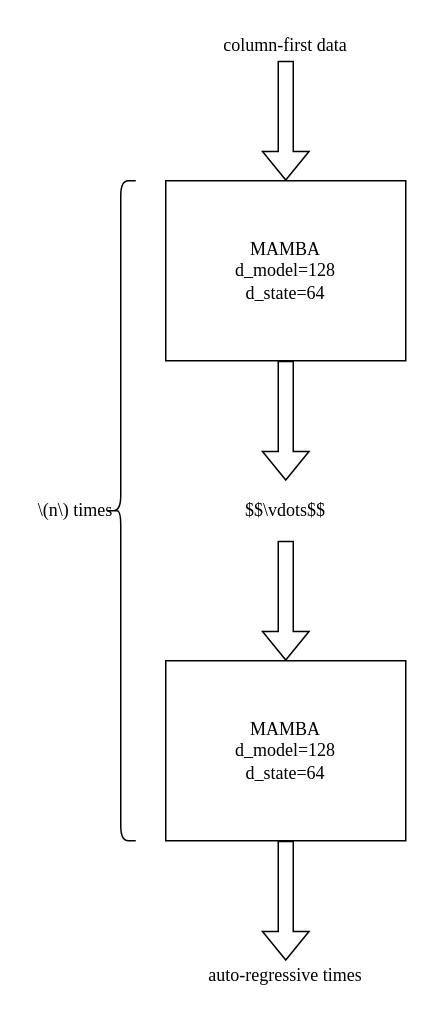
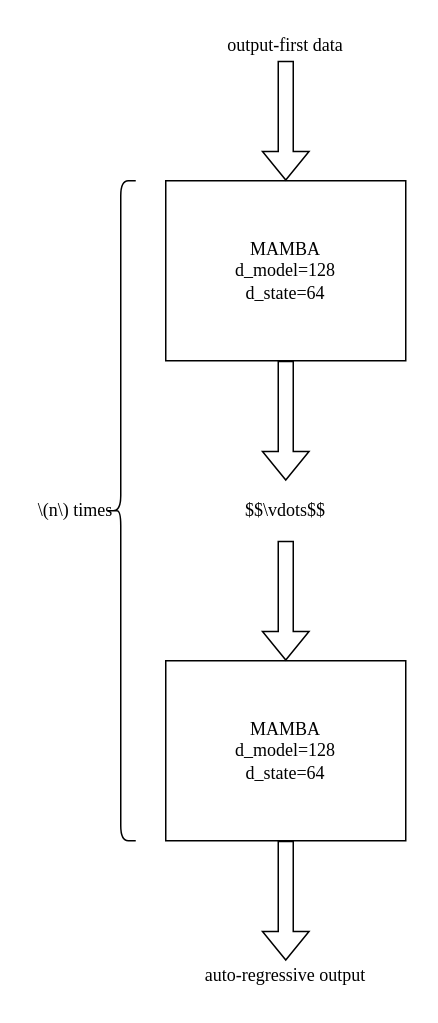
(286, 46) -> (286, 46)
(286, 976) -> (286, 976)
